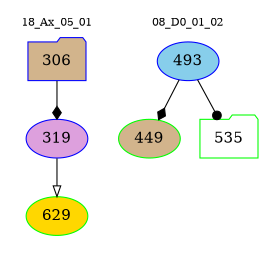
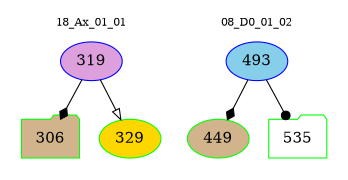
(57, 23) -> (91, 23)
(57, 61) -> (51, 139)
(57, 94) -> (74, 94)
(57, 216) -> (130, 139)
